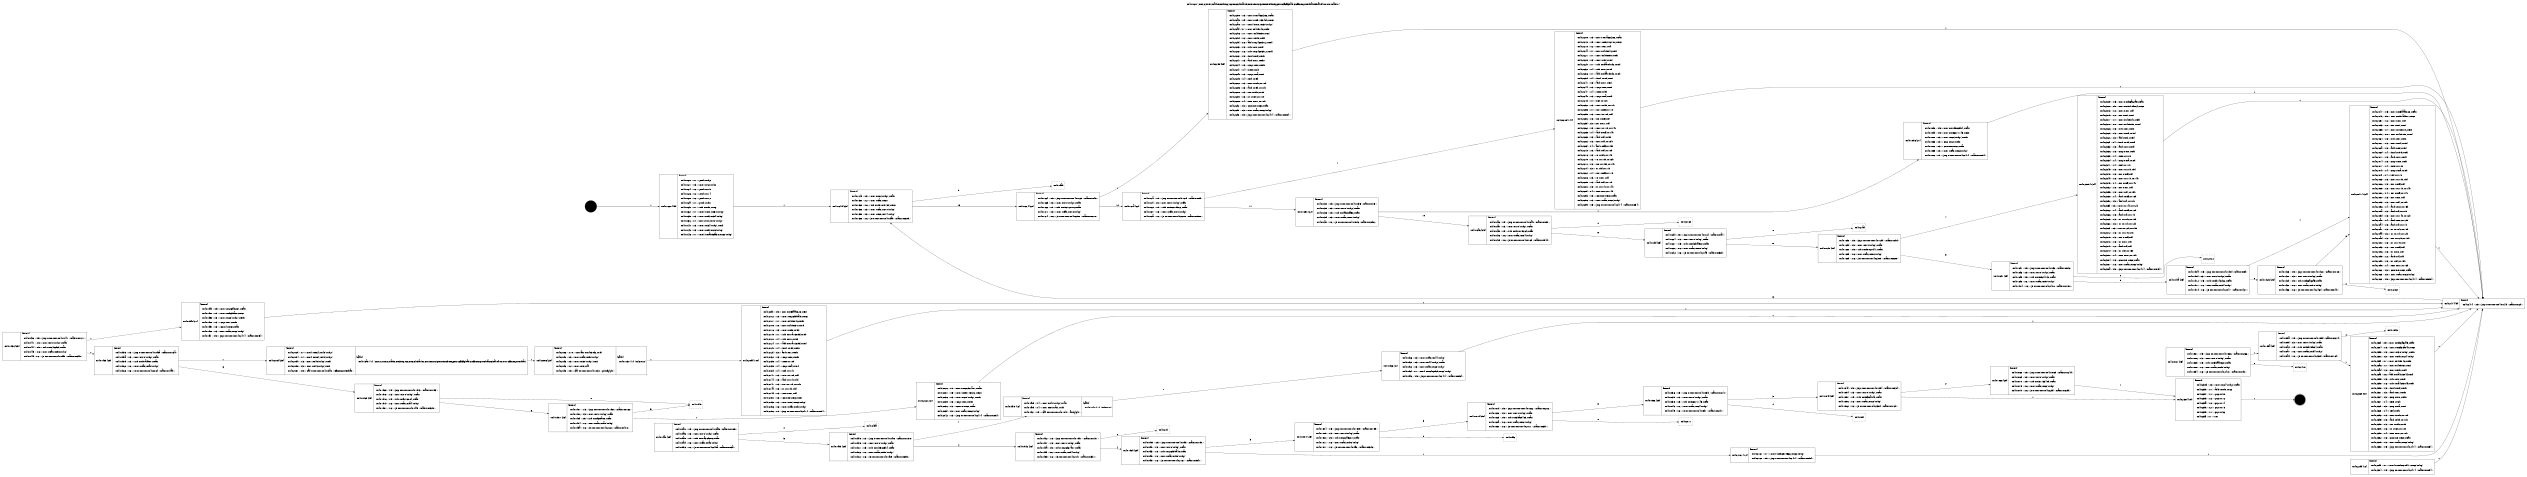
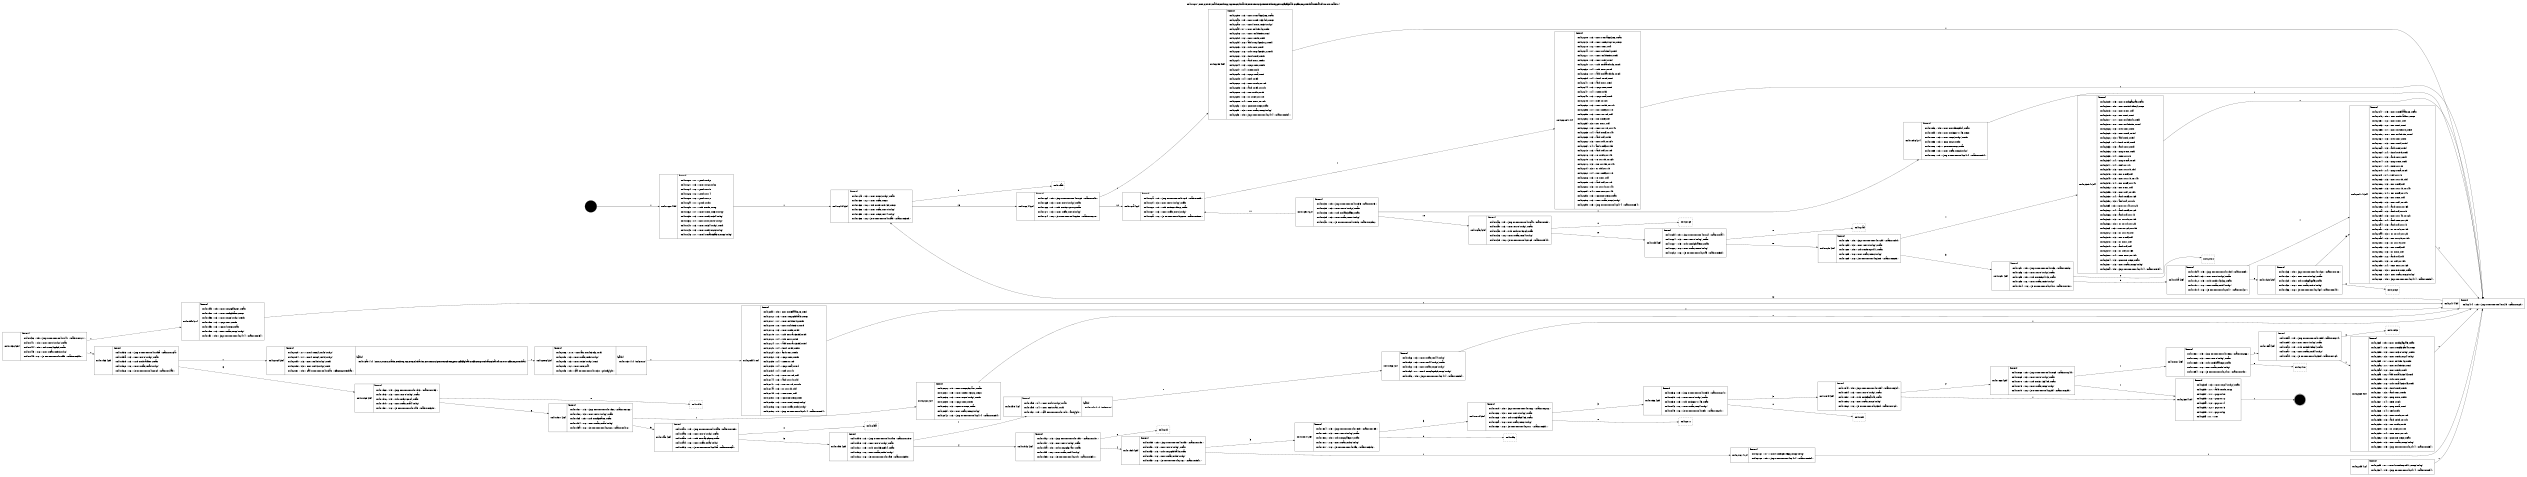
(1249, 208) -> (1251, 214)
none -> (2120, 371)
(661, 409) -> (643, 427)
